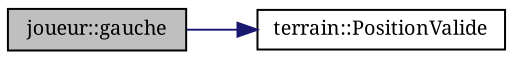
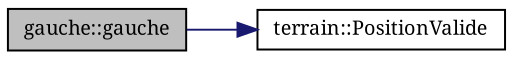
(97, 30) -> (97, 30)
